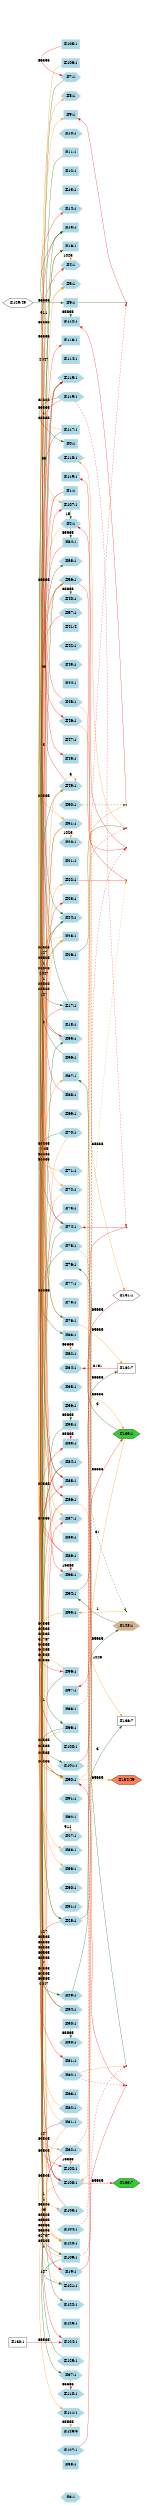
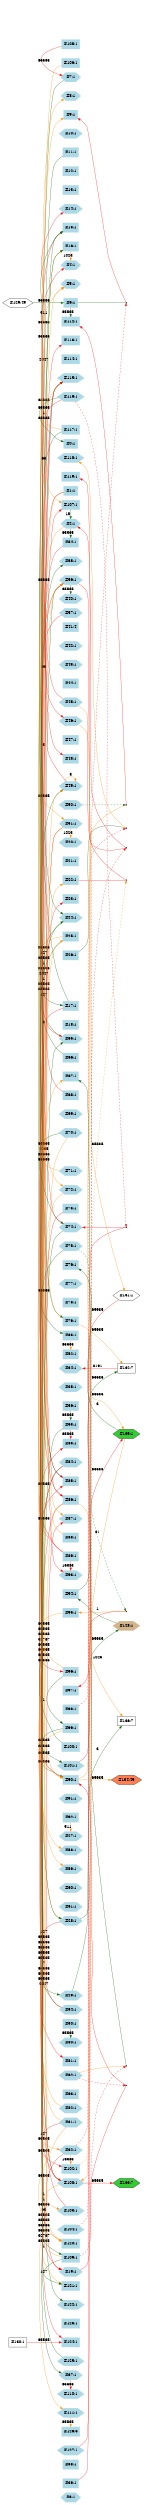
none -> (71, 2483)
